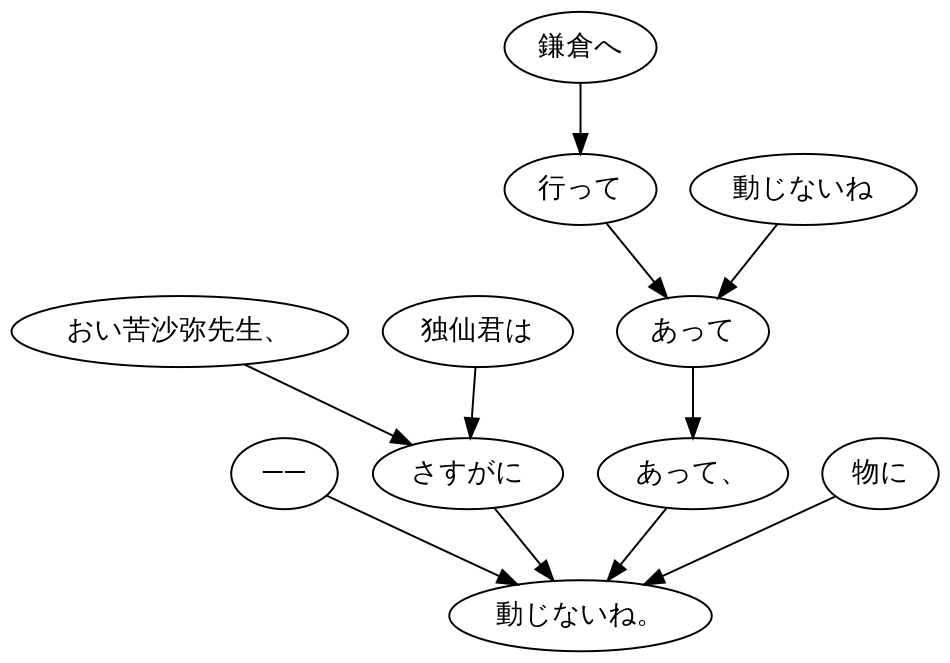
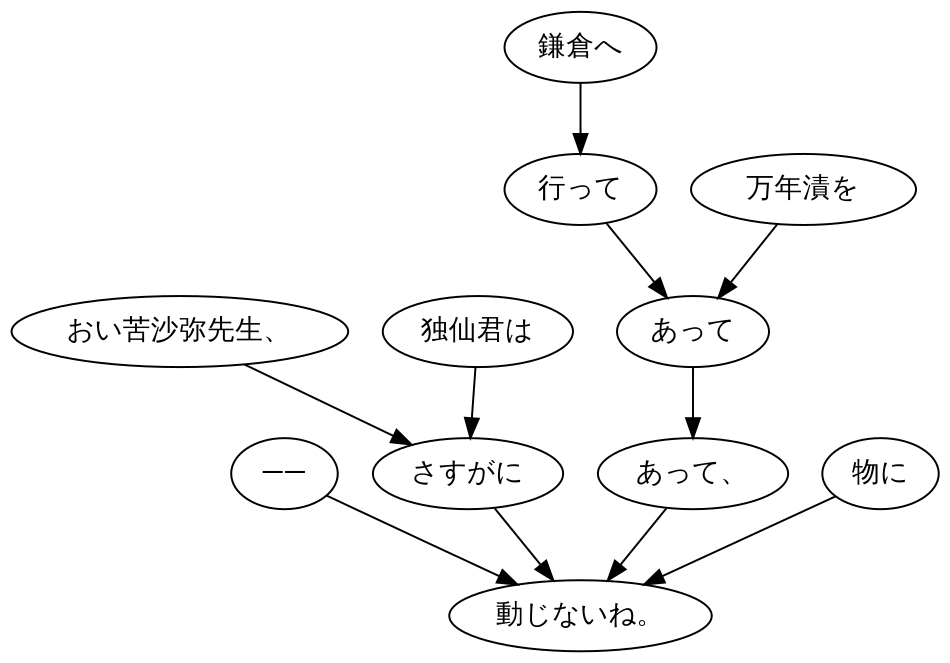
(804, 189) -> (804, 189)
